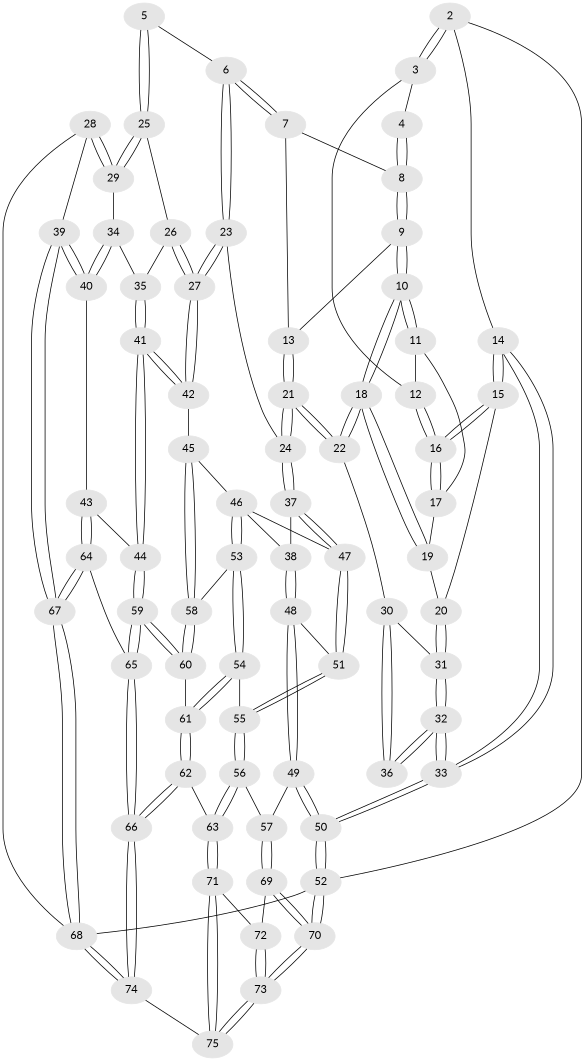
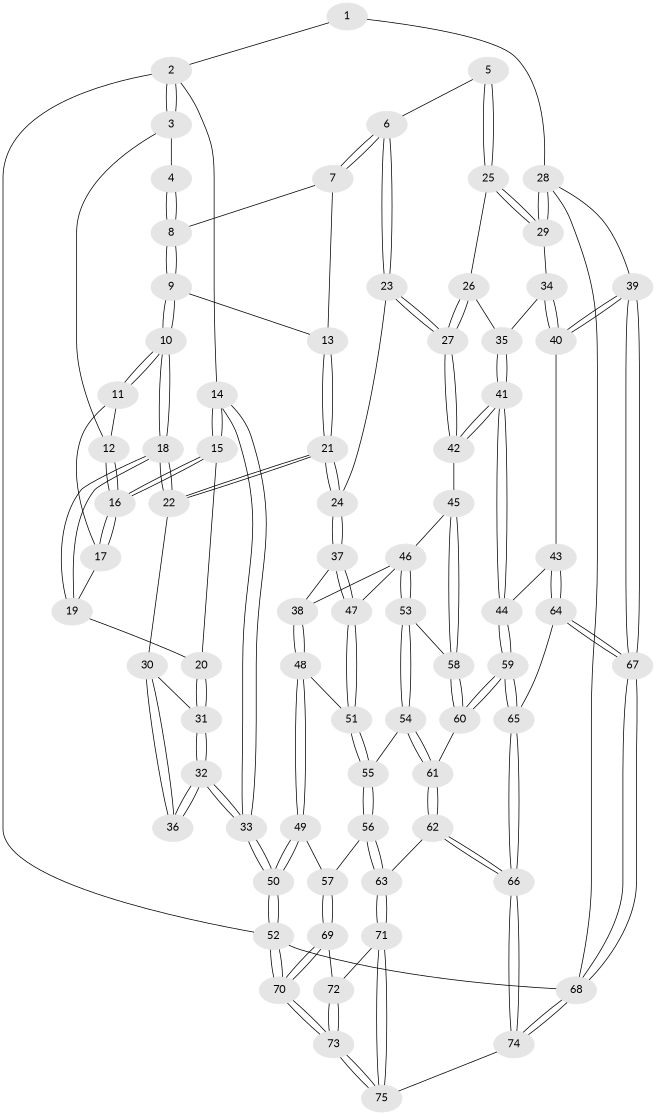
none -> (347, 17)
